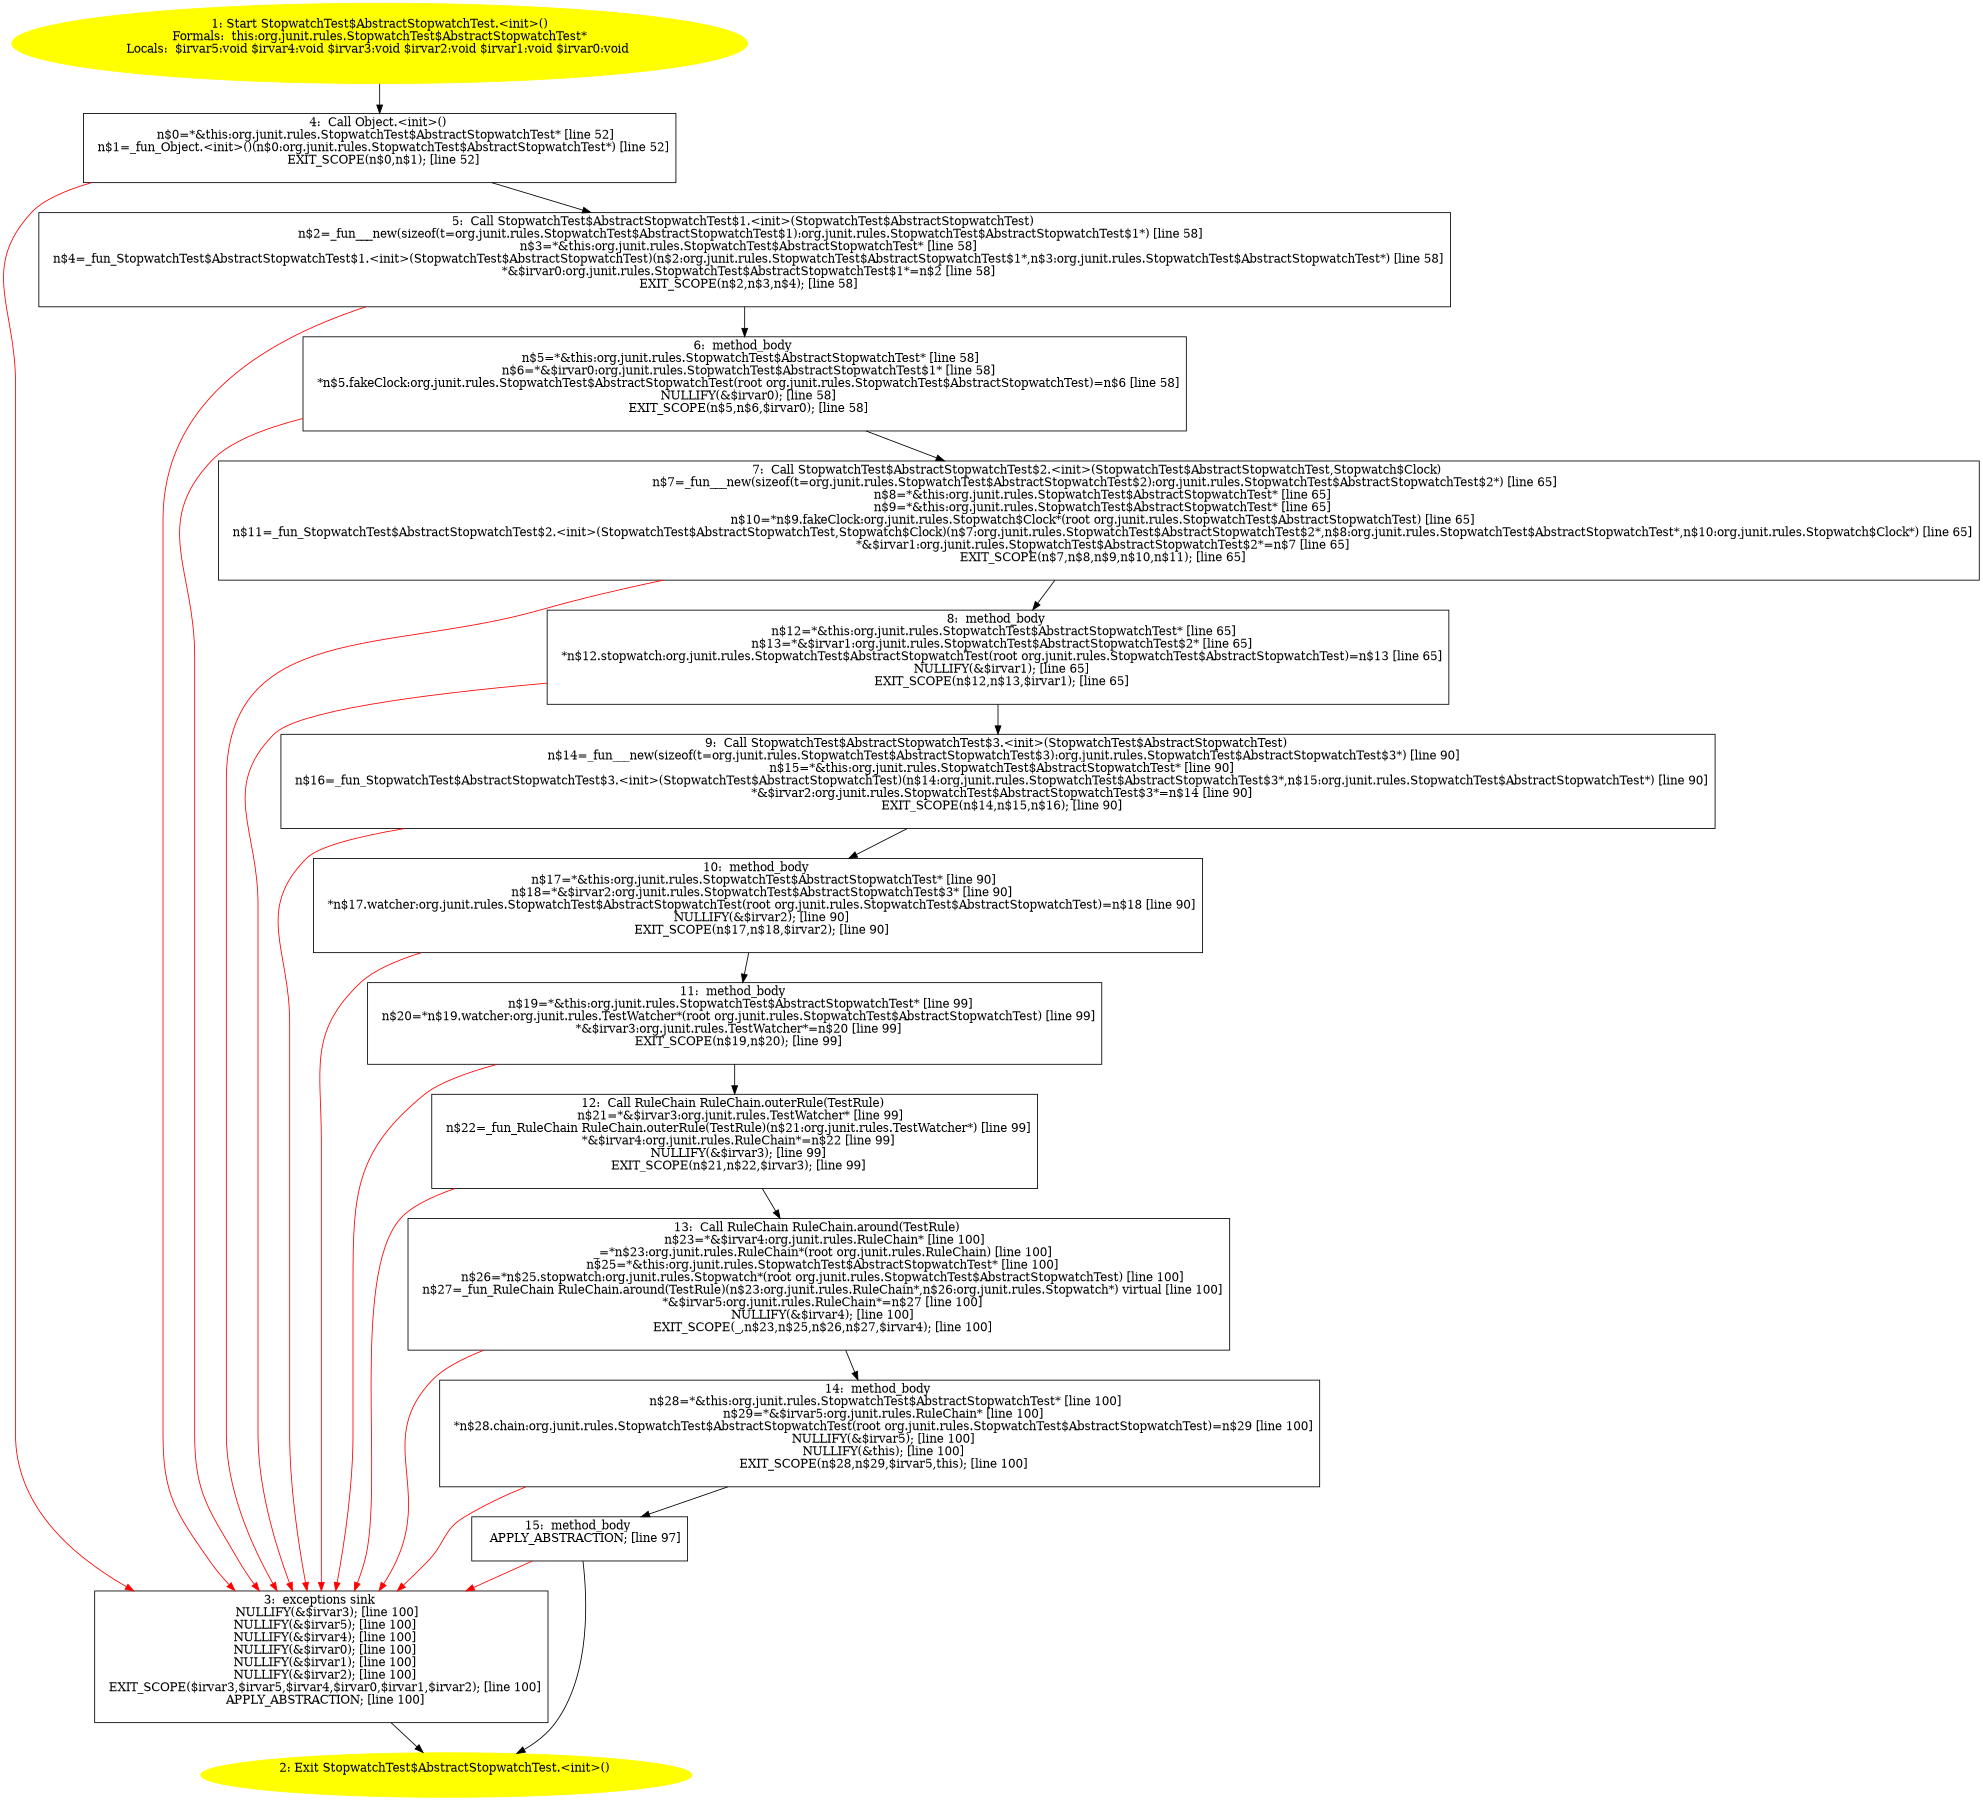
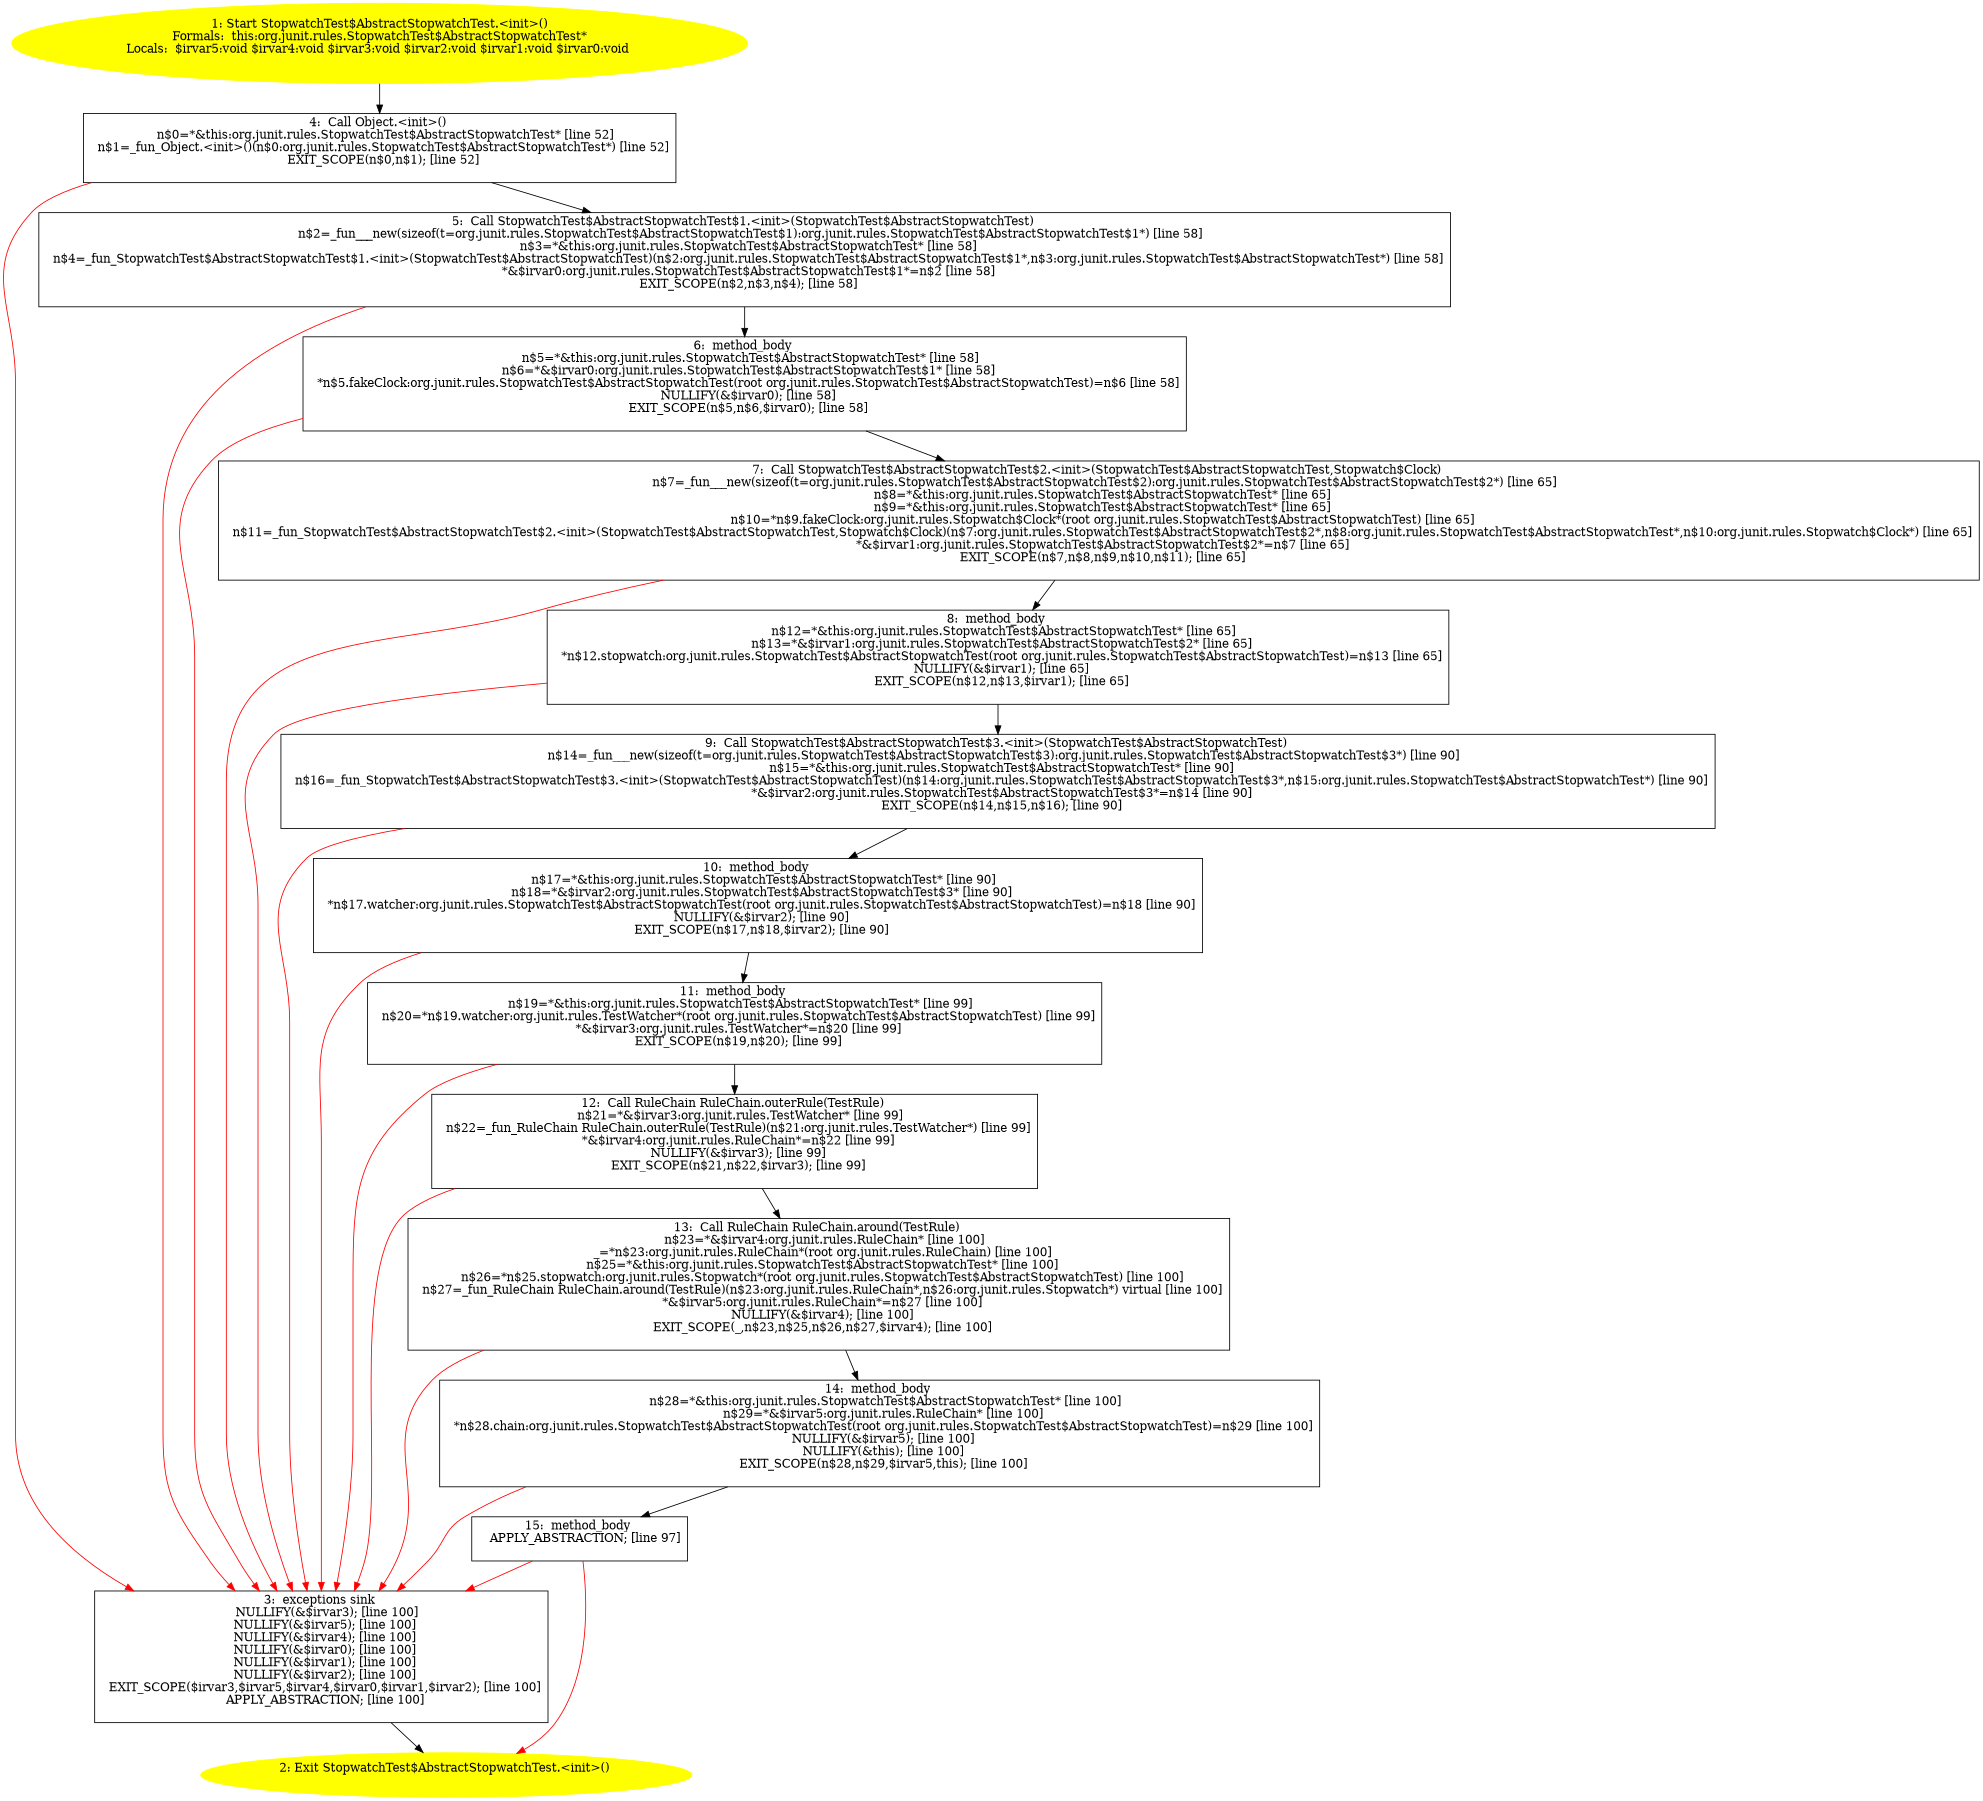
(580, 1665) -> (580, 1665)
